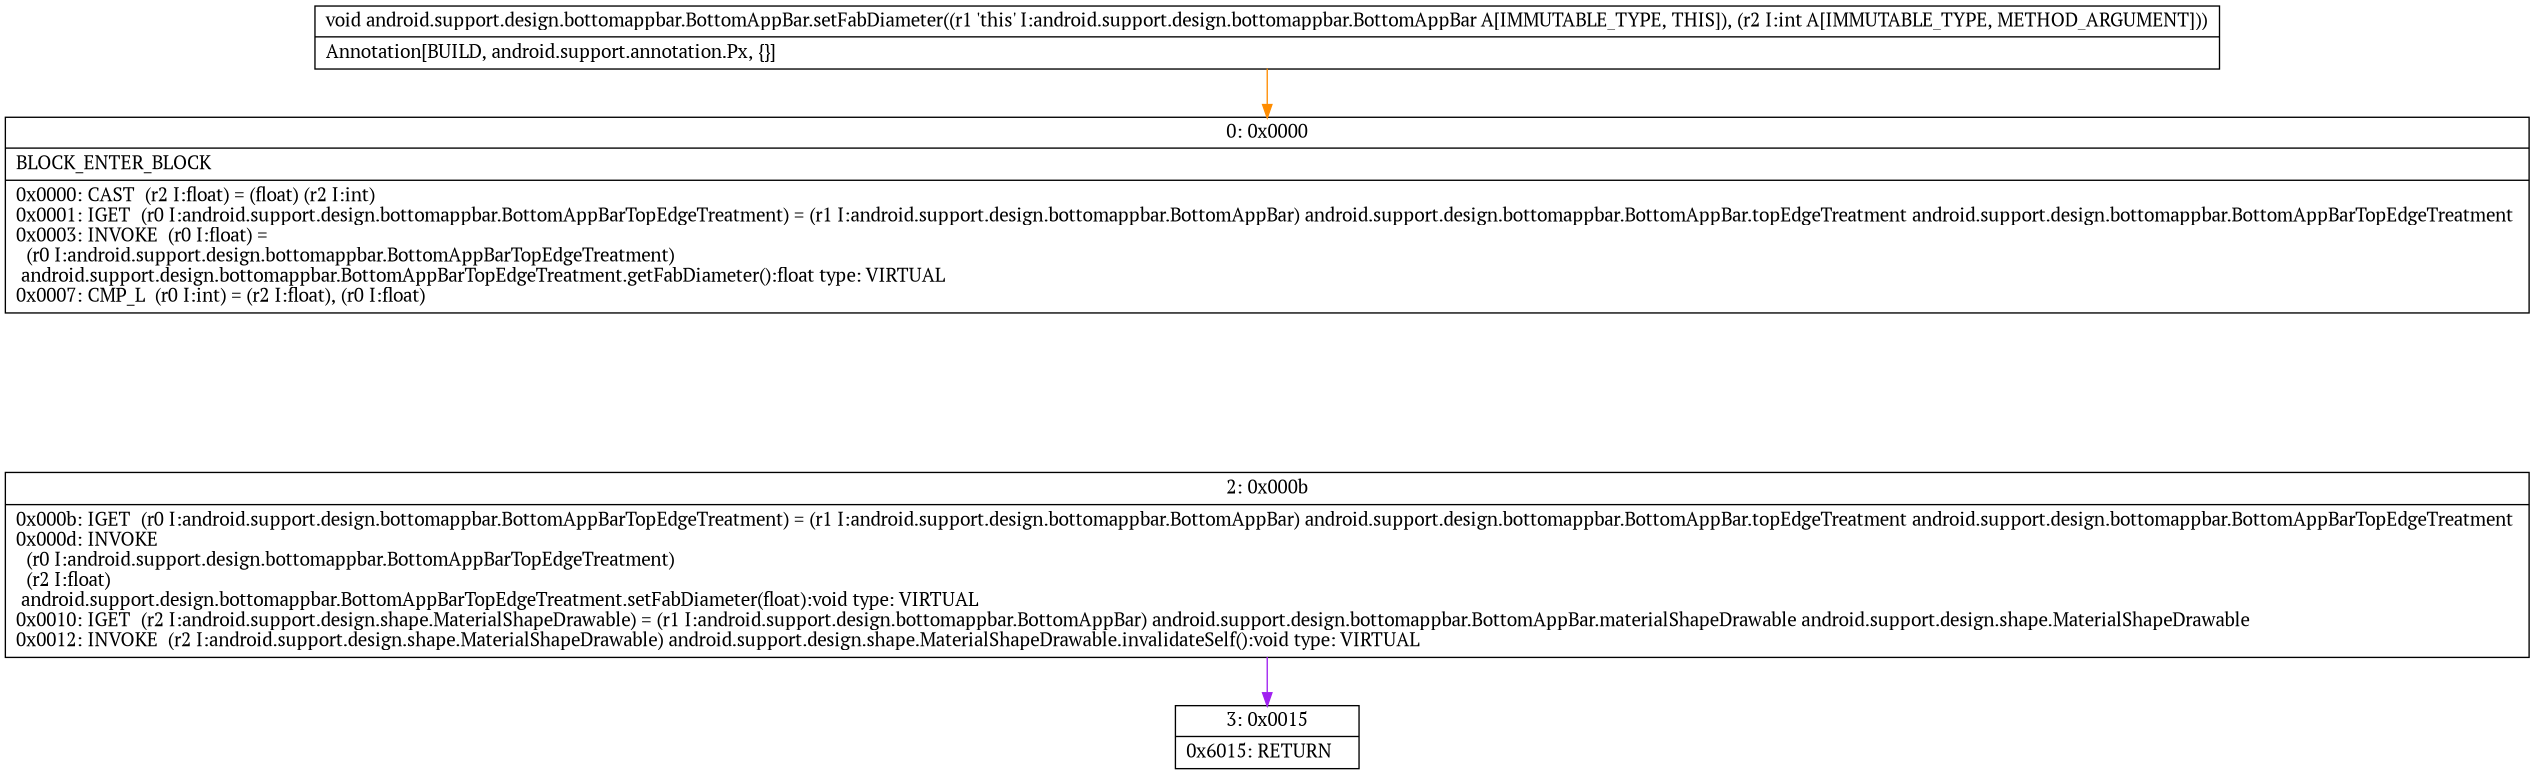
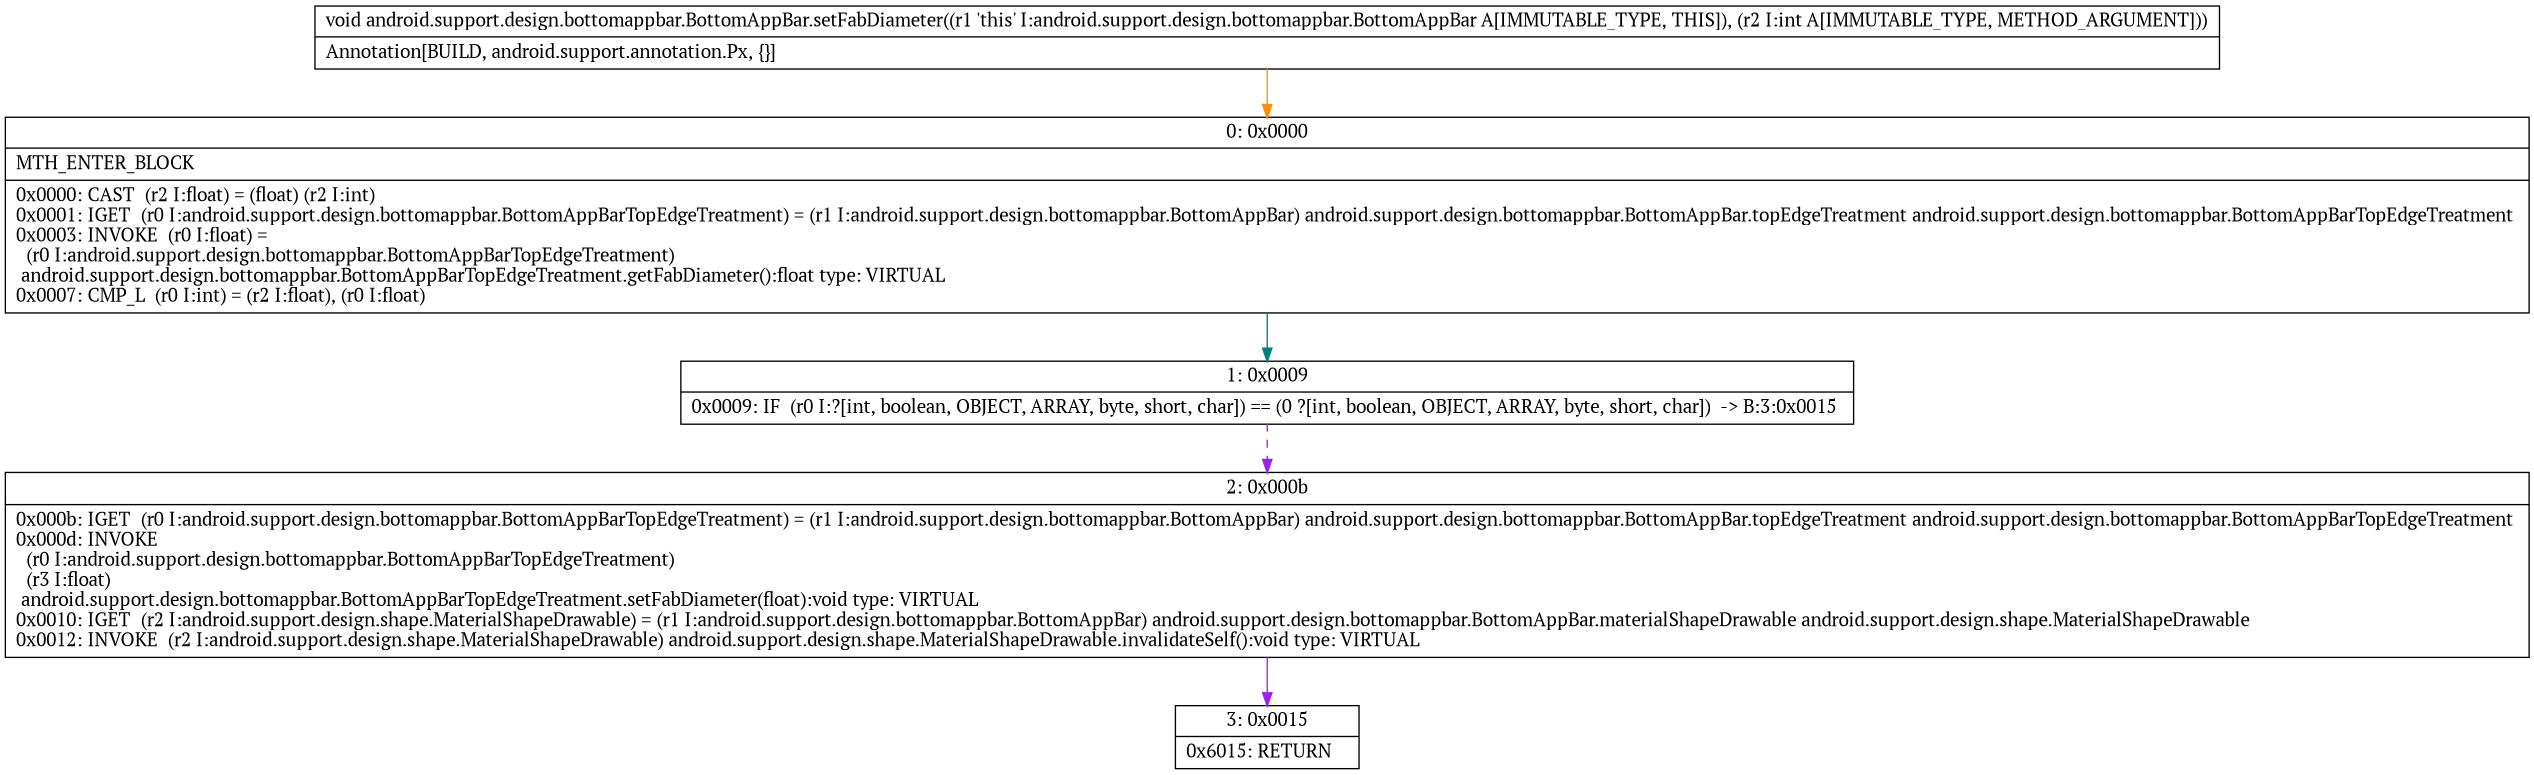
(114, 164) -> (105, 164)
none -> (1267, 393)
(64, 580) -> (64, 580)
